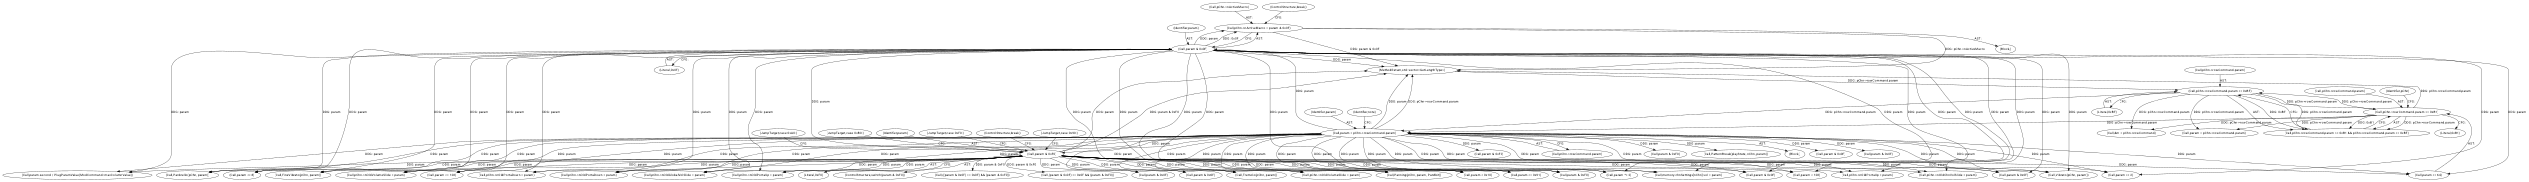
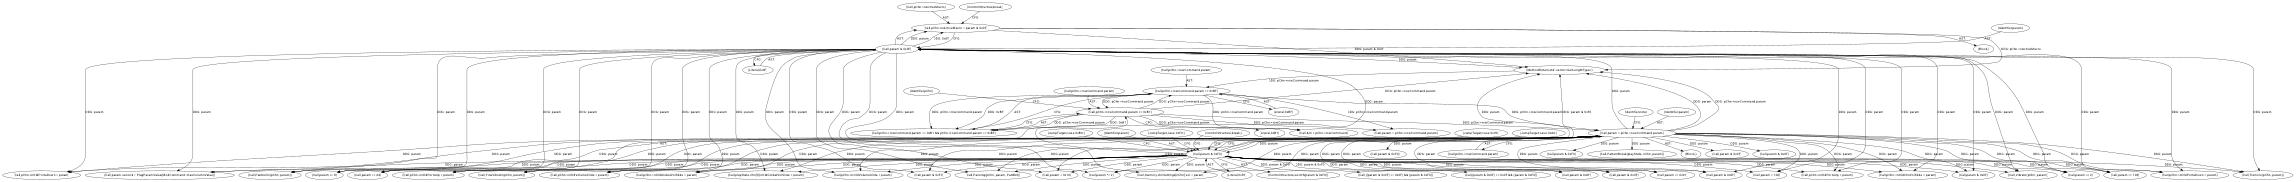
none -> (766, 175)
